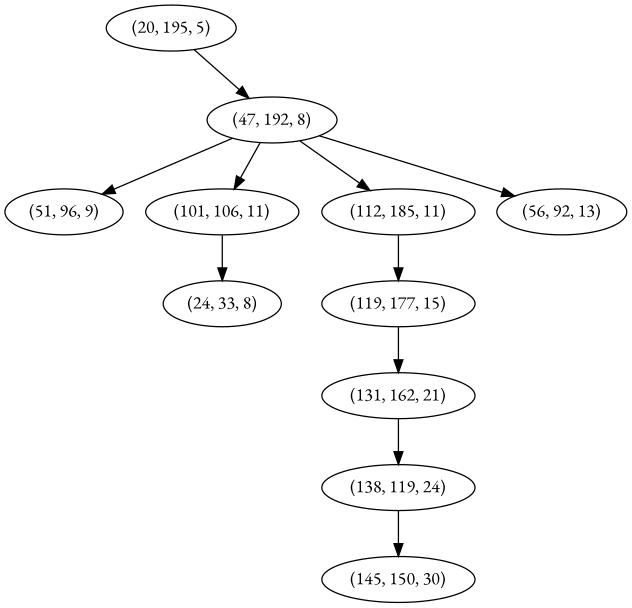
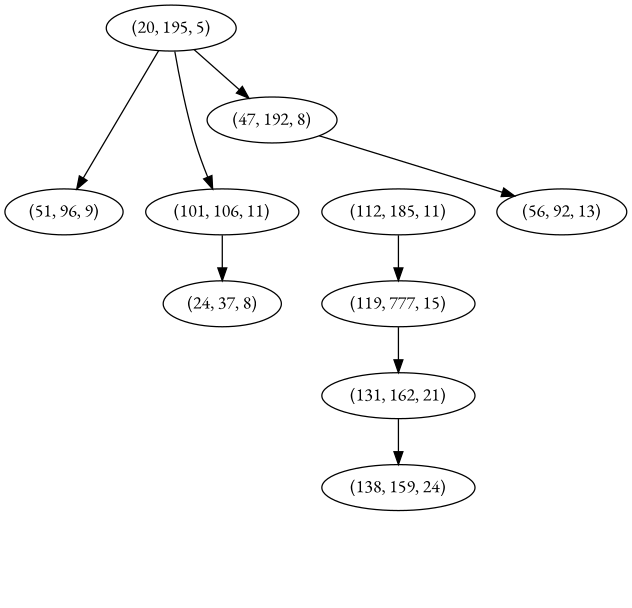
(250, 160) -> (188, 115)
(330, 162) -> none
(173, 164) -> (121, 114)
(222, 304) -> (222, 304)
(398, 304) -> (398, 304)
(398, 488) -> (398, 488)
(398, 579) -> none
